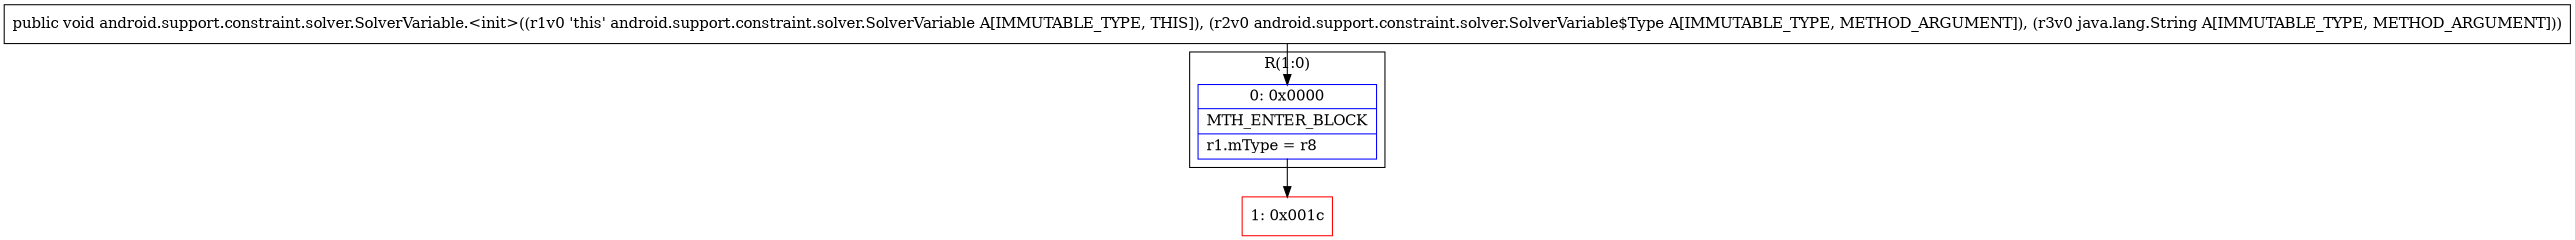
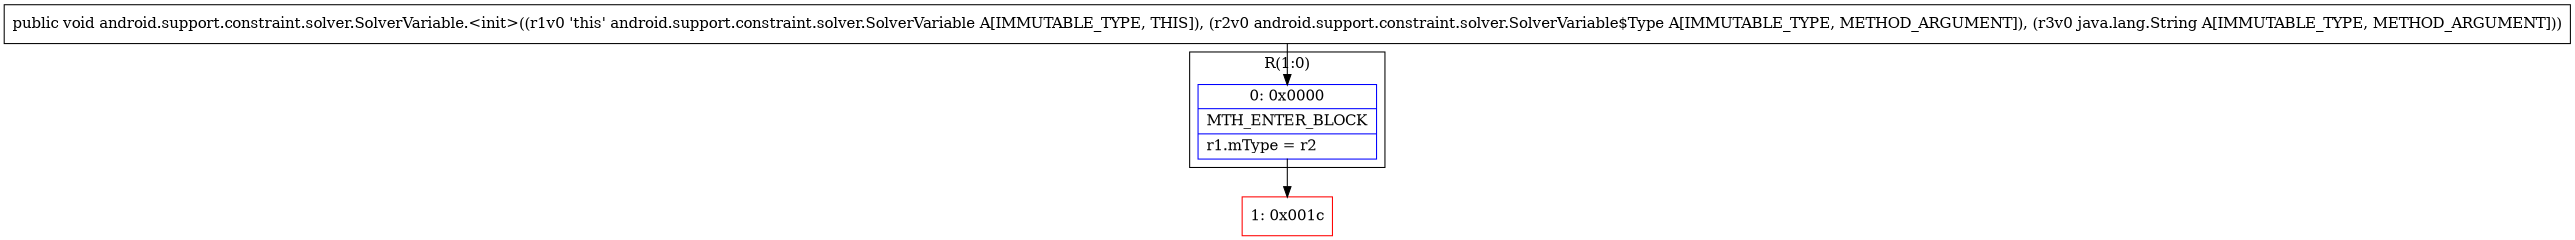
(1262, 146) -> (1262, 146)
